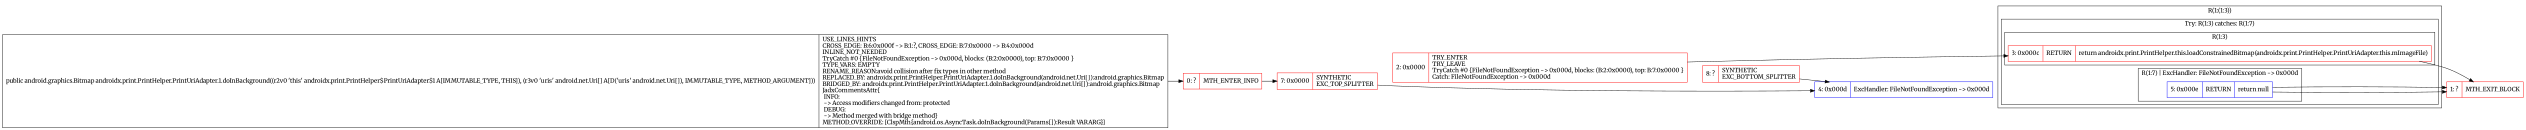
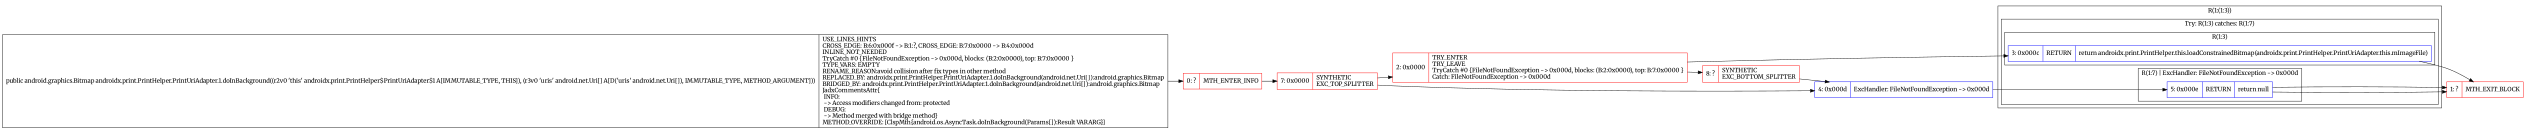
(2220, 54) -> (2220, 54)
none -> (1693, 72)
none -> (1383, 78)
none -> (2078, 90)
